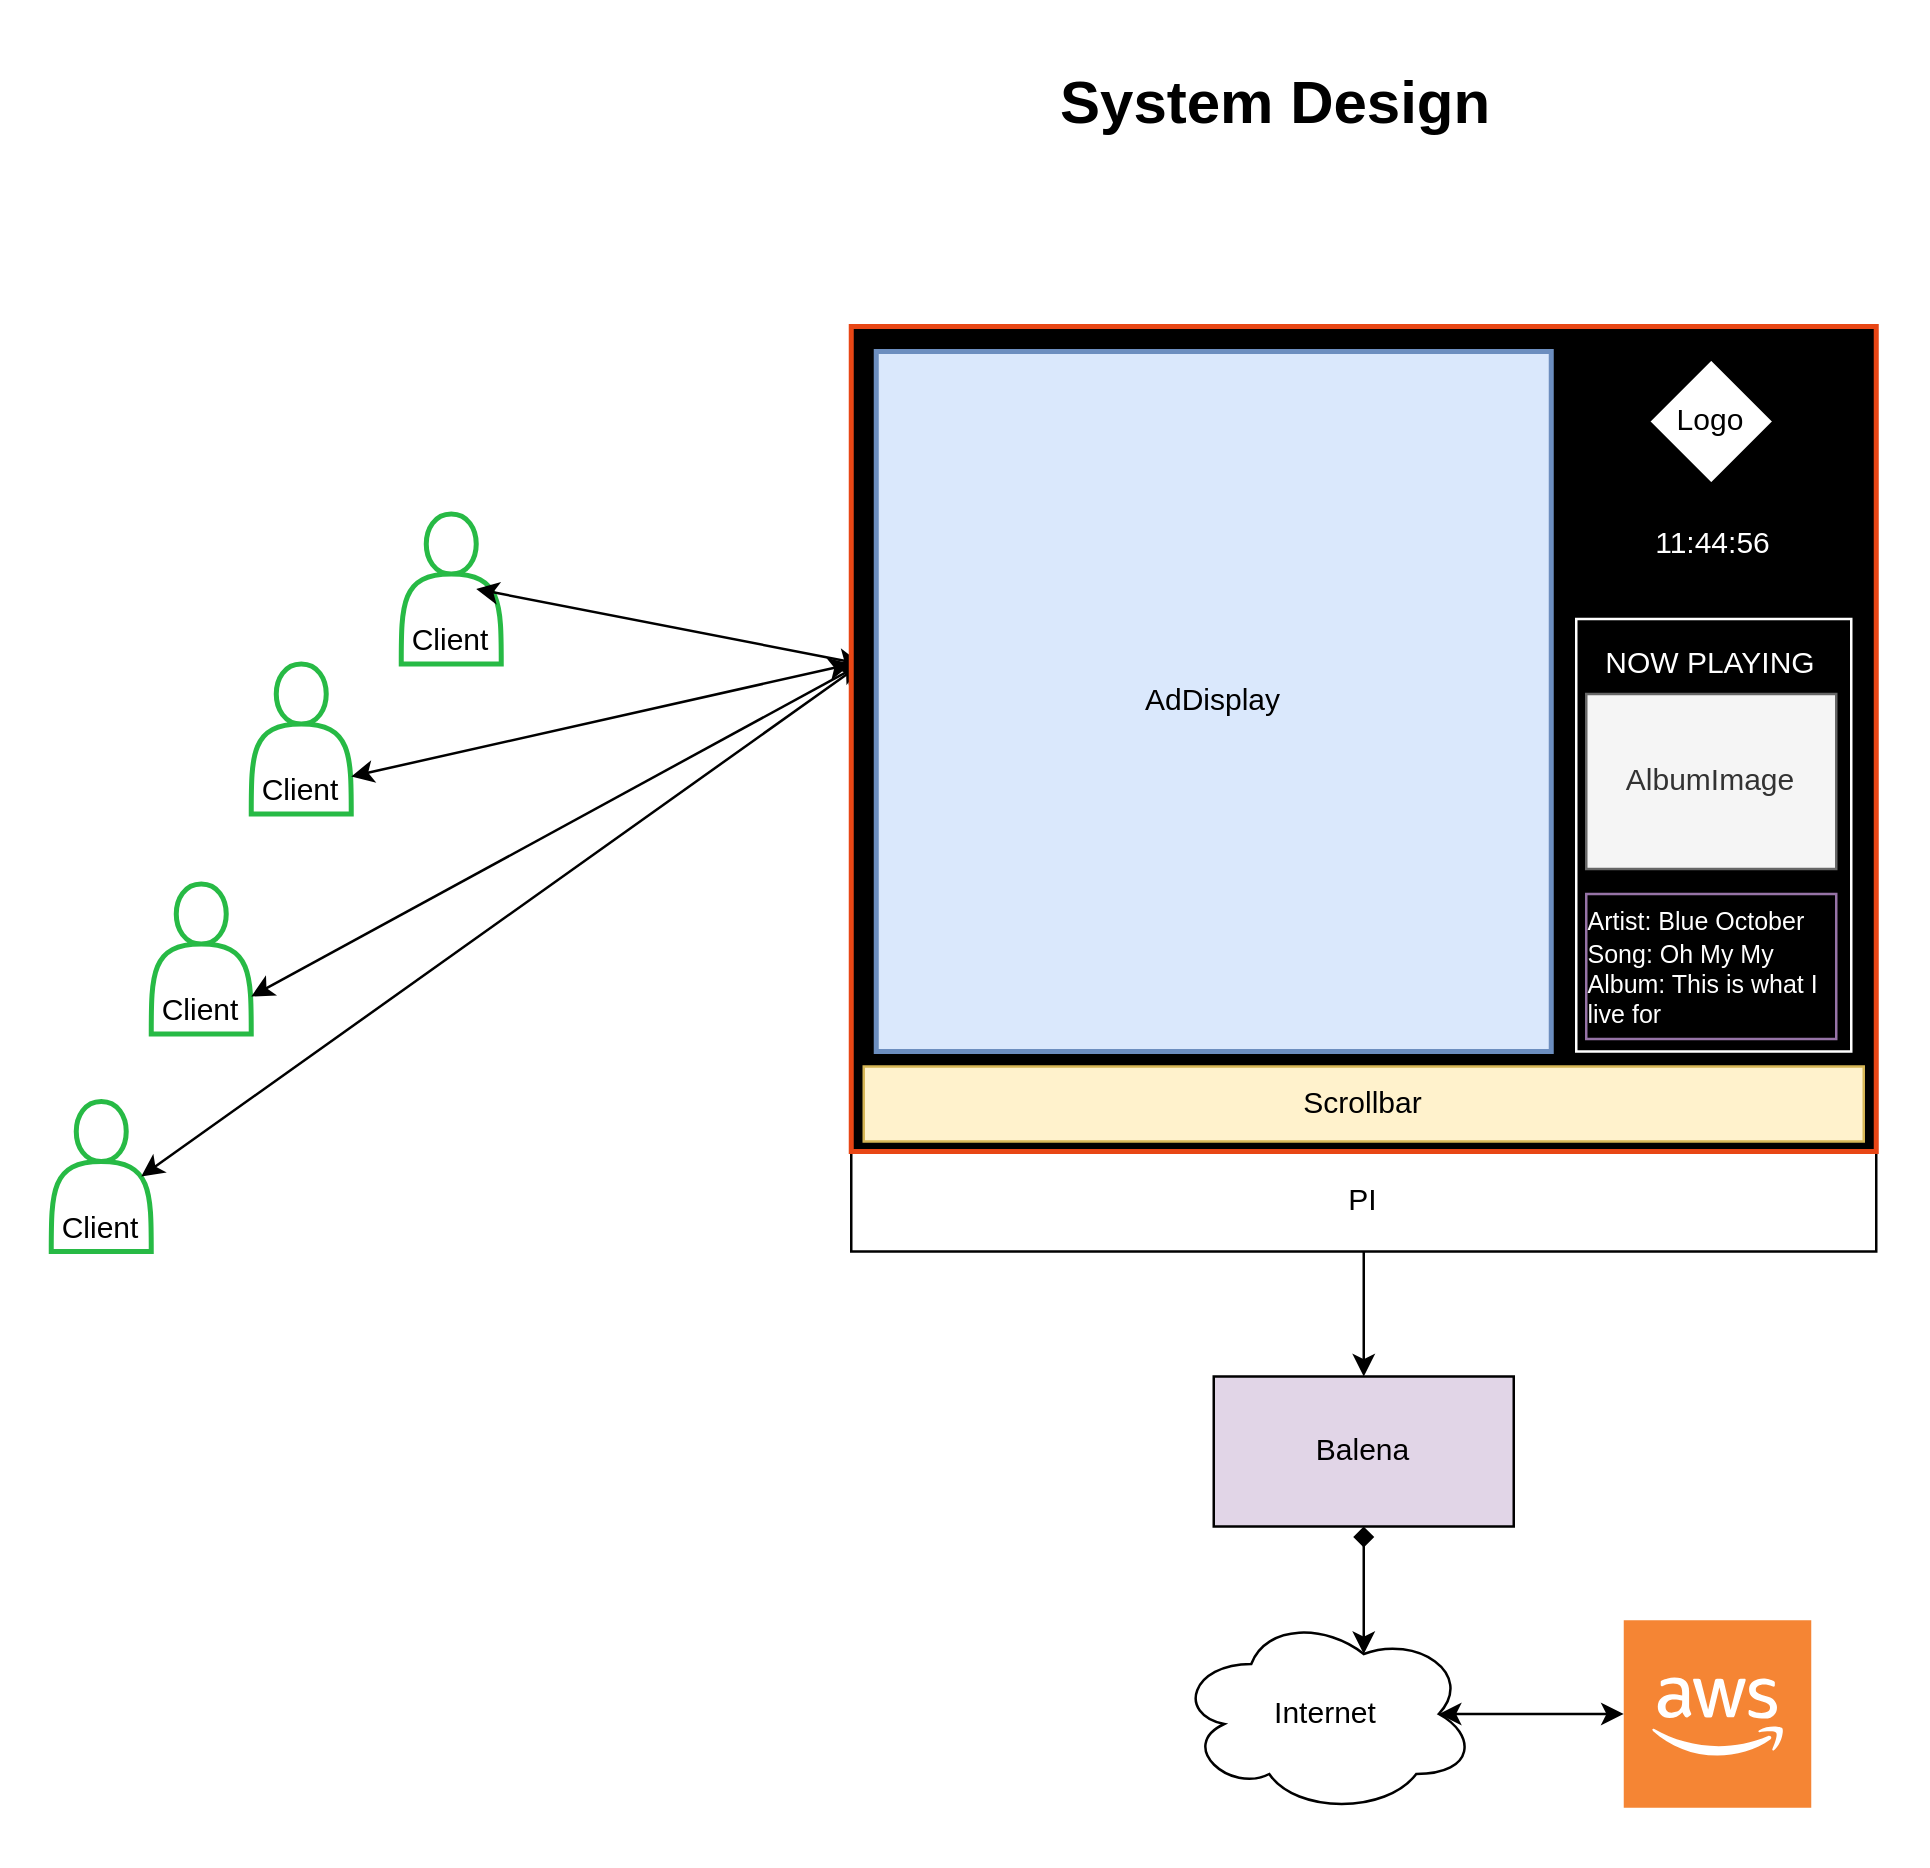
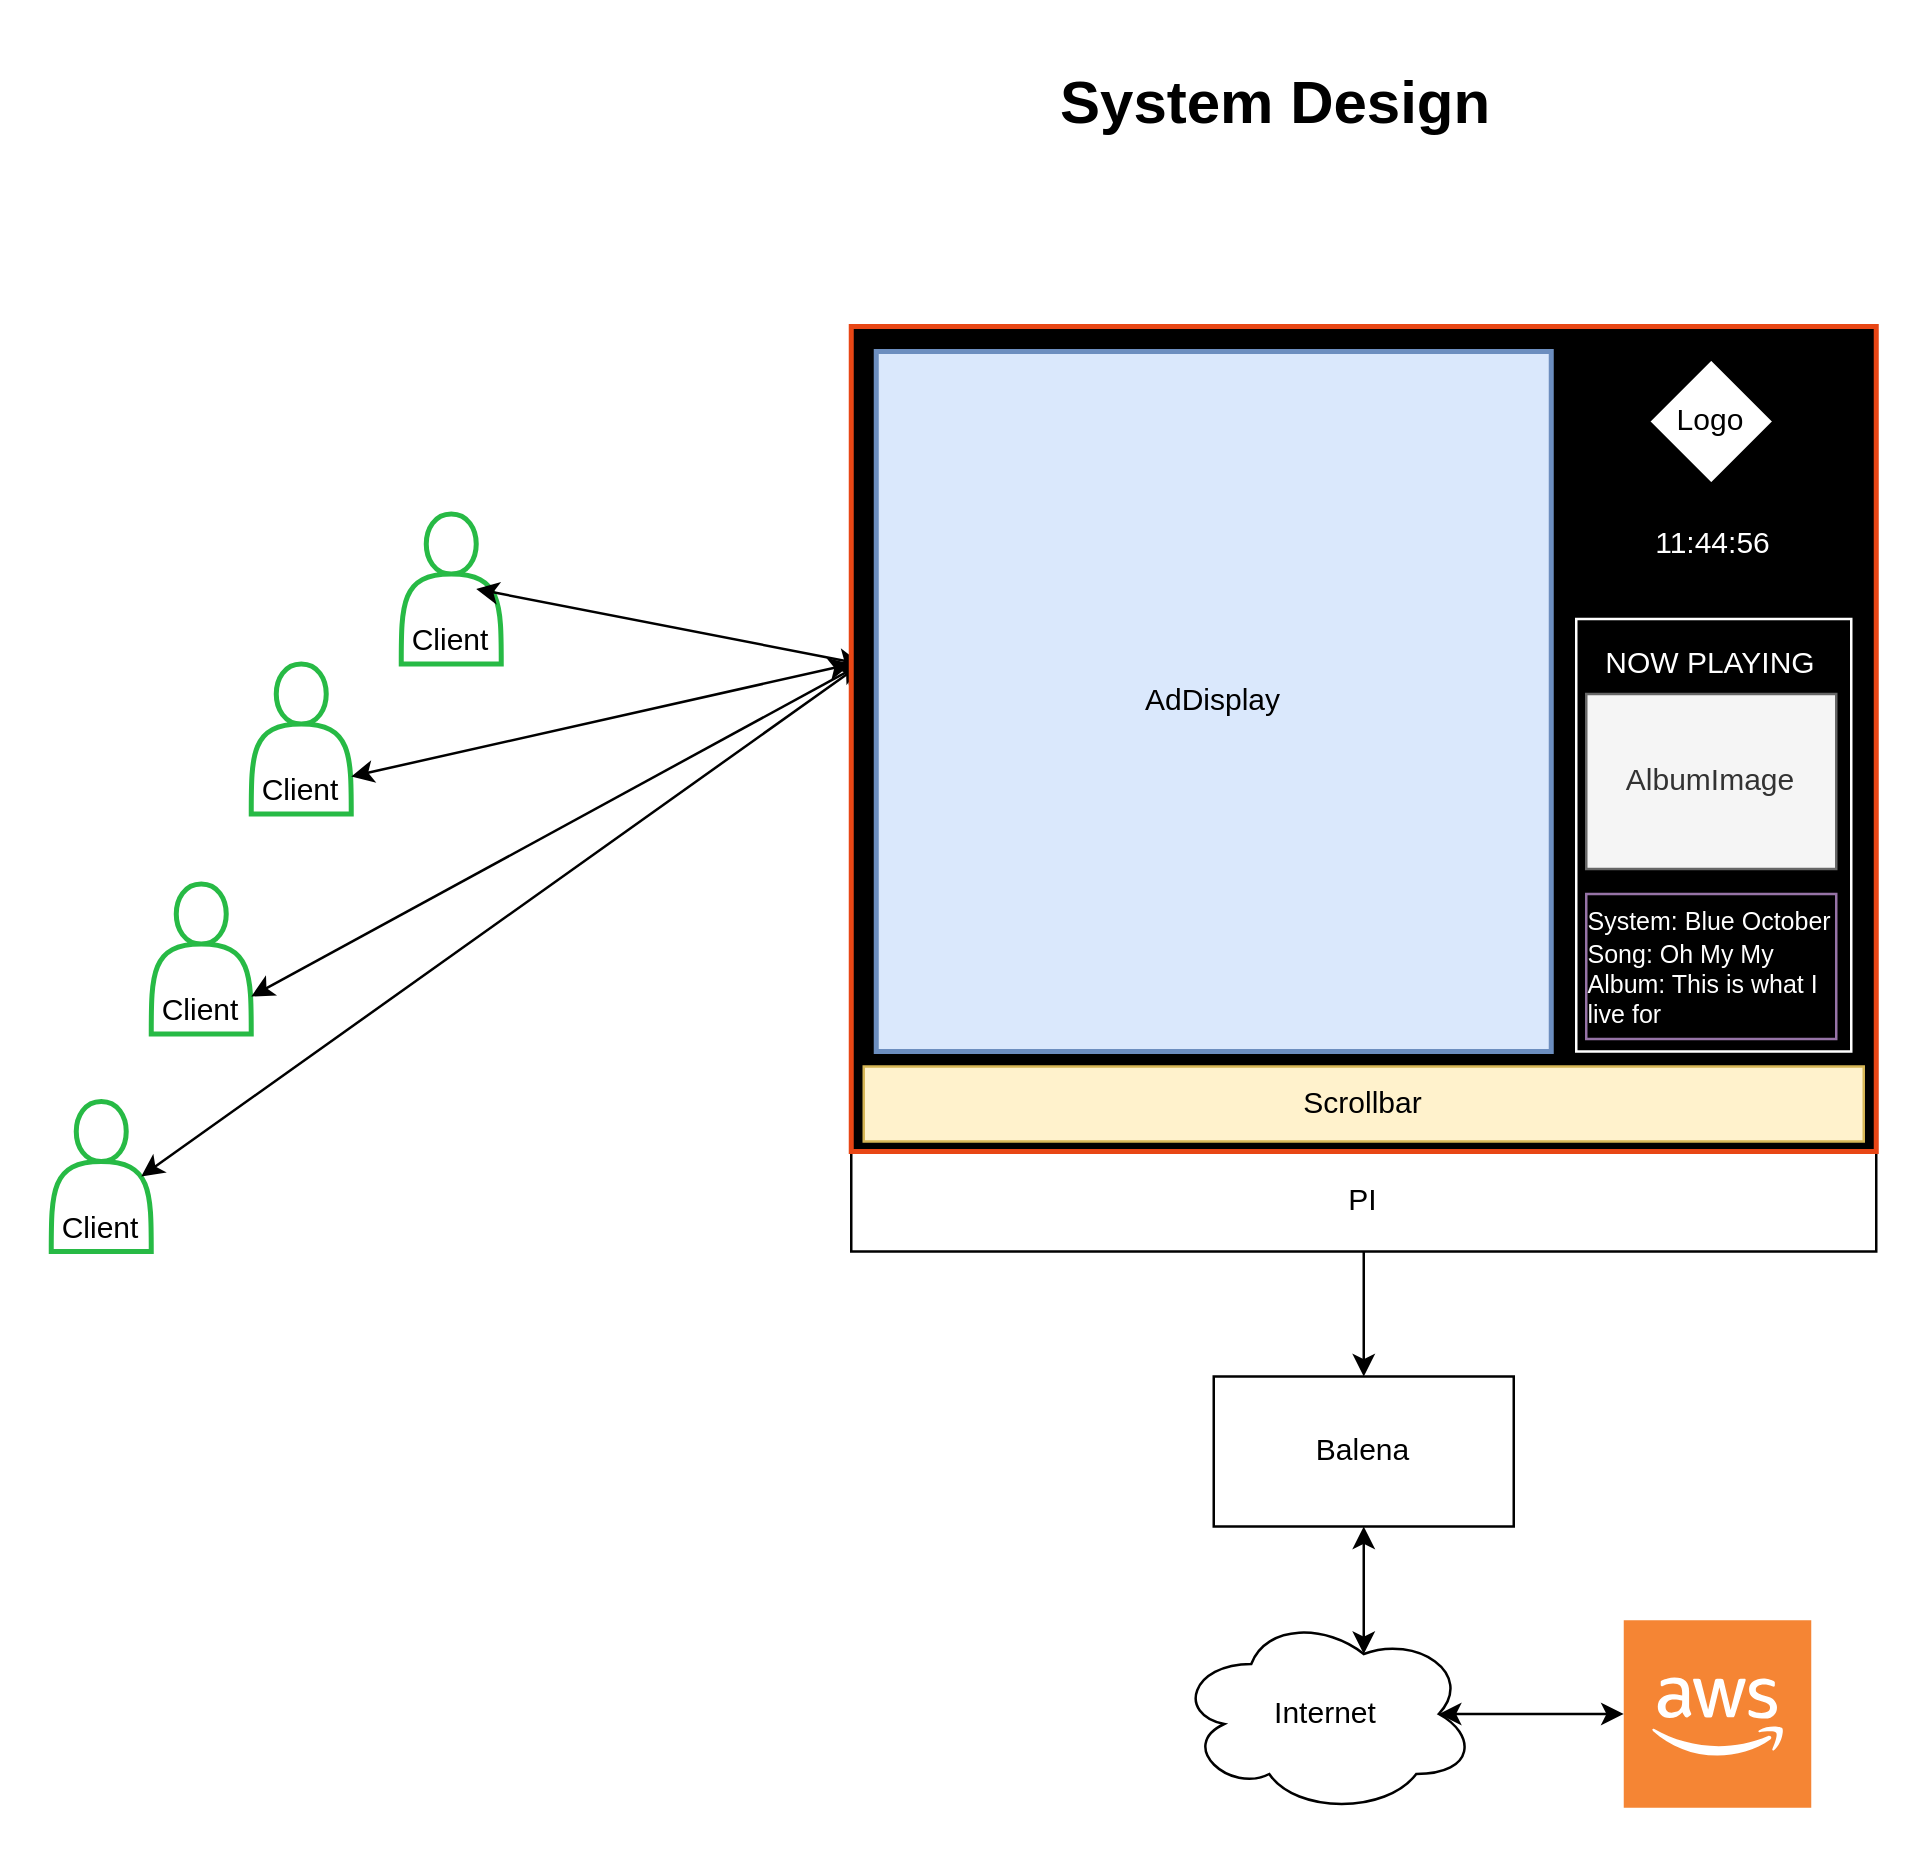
(1711, 966) -> (1711, 966)
(1364, 1451) -> (1364, 1451)
(1364, 1547) -> (1364, 1545)
